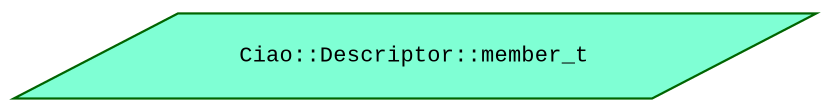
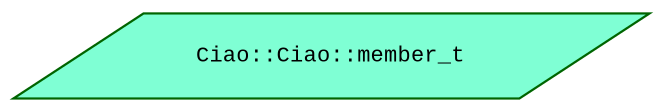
(415, 56) -> (331, 56)
